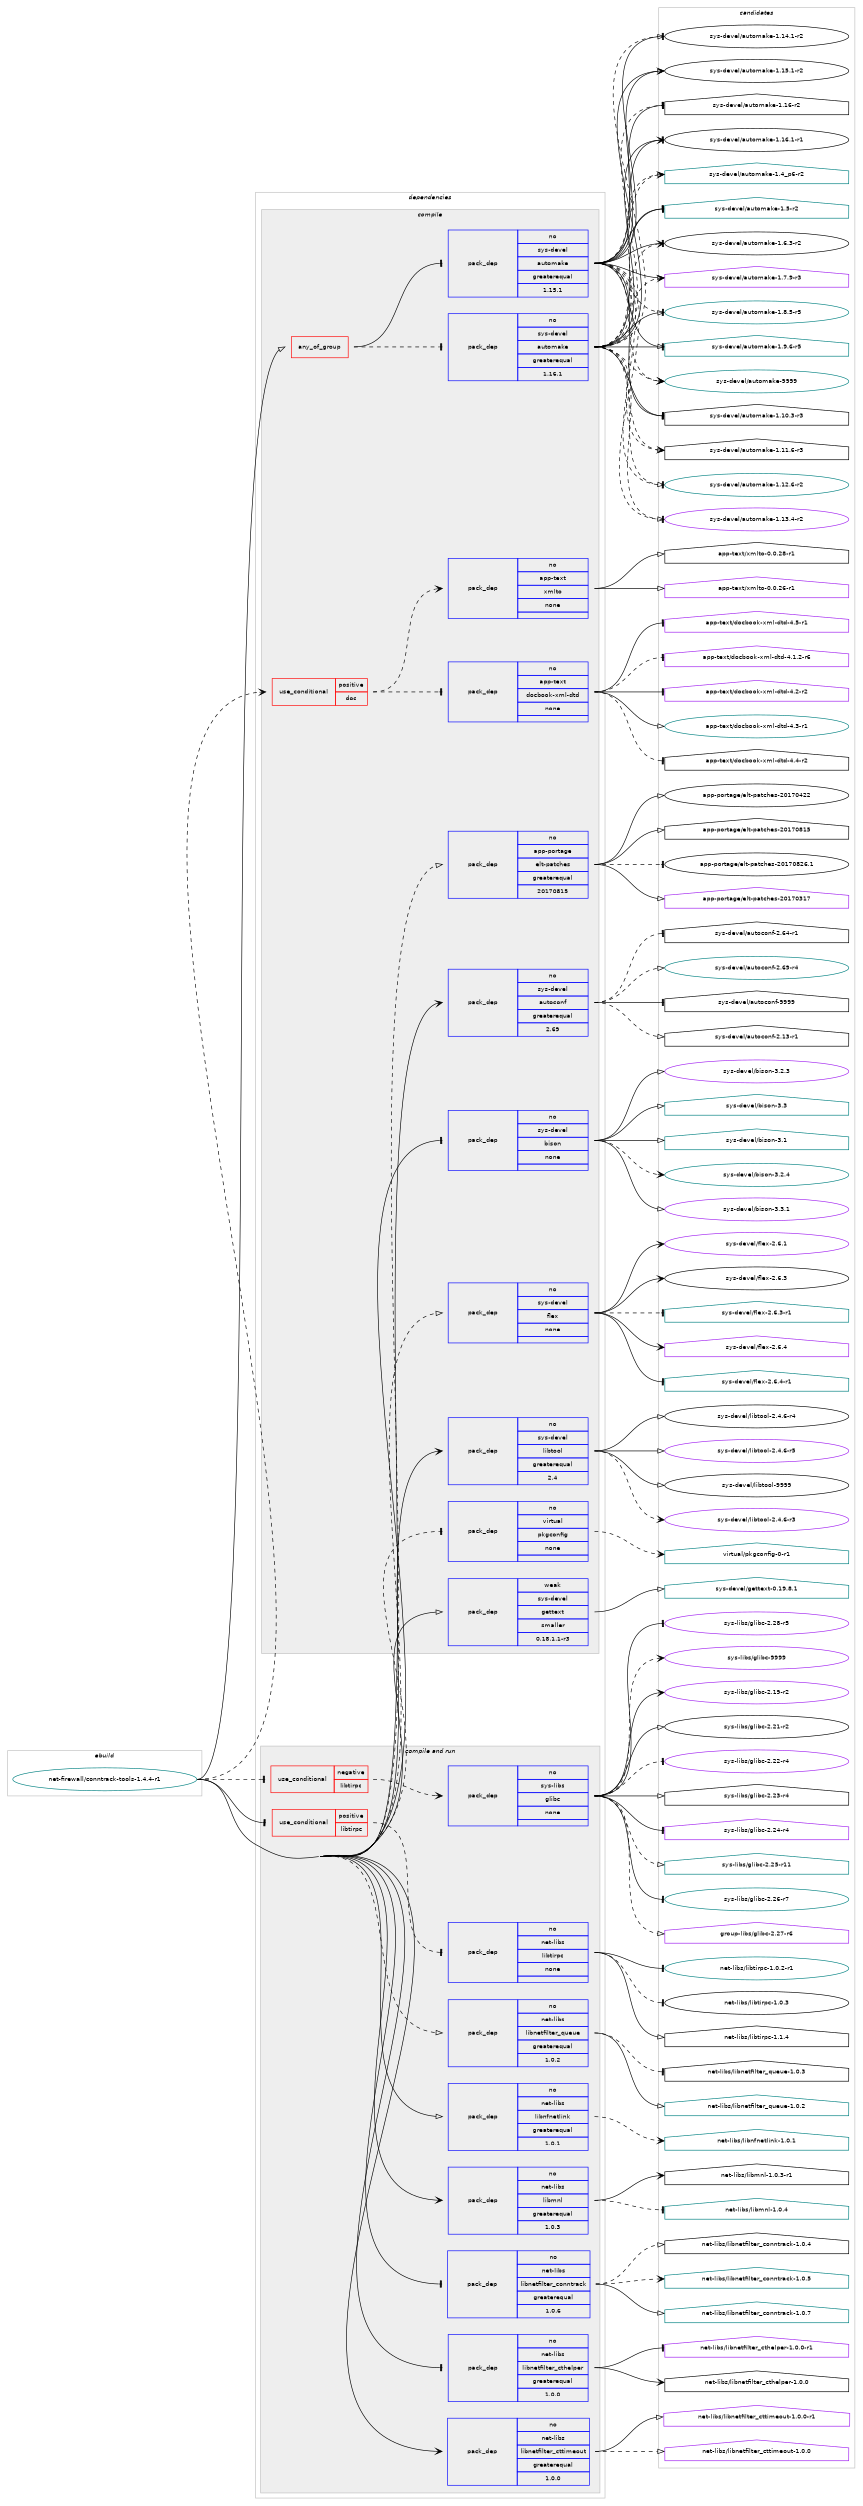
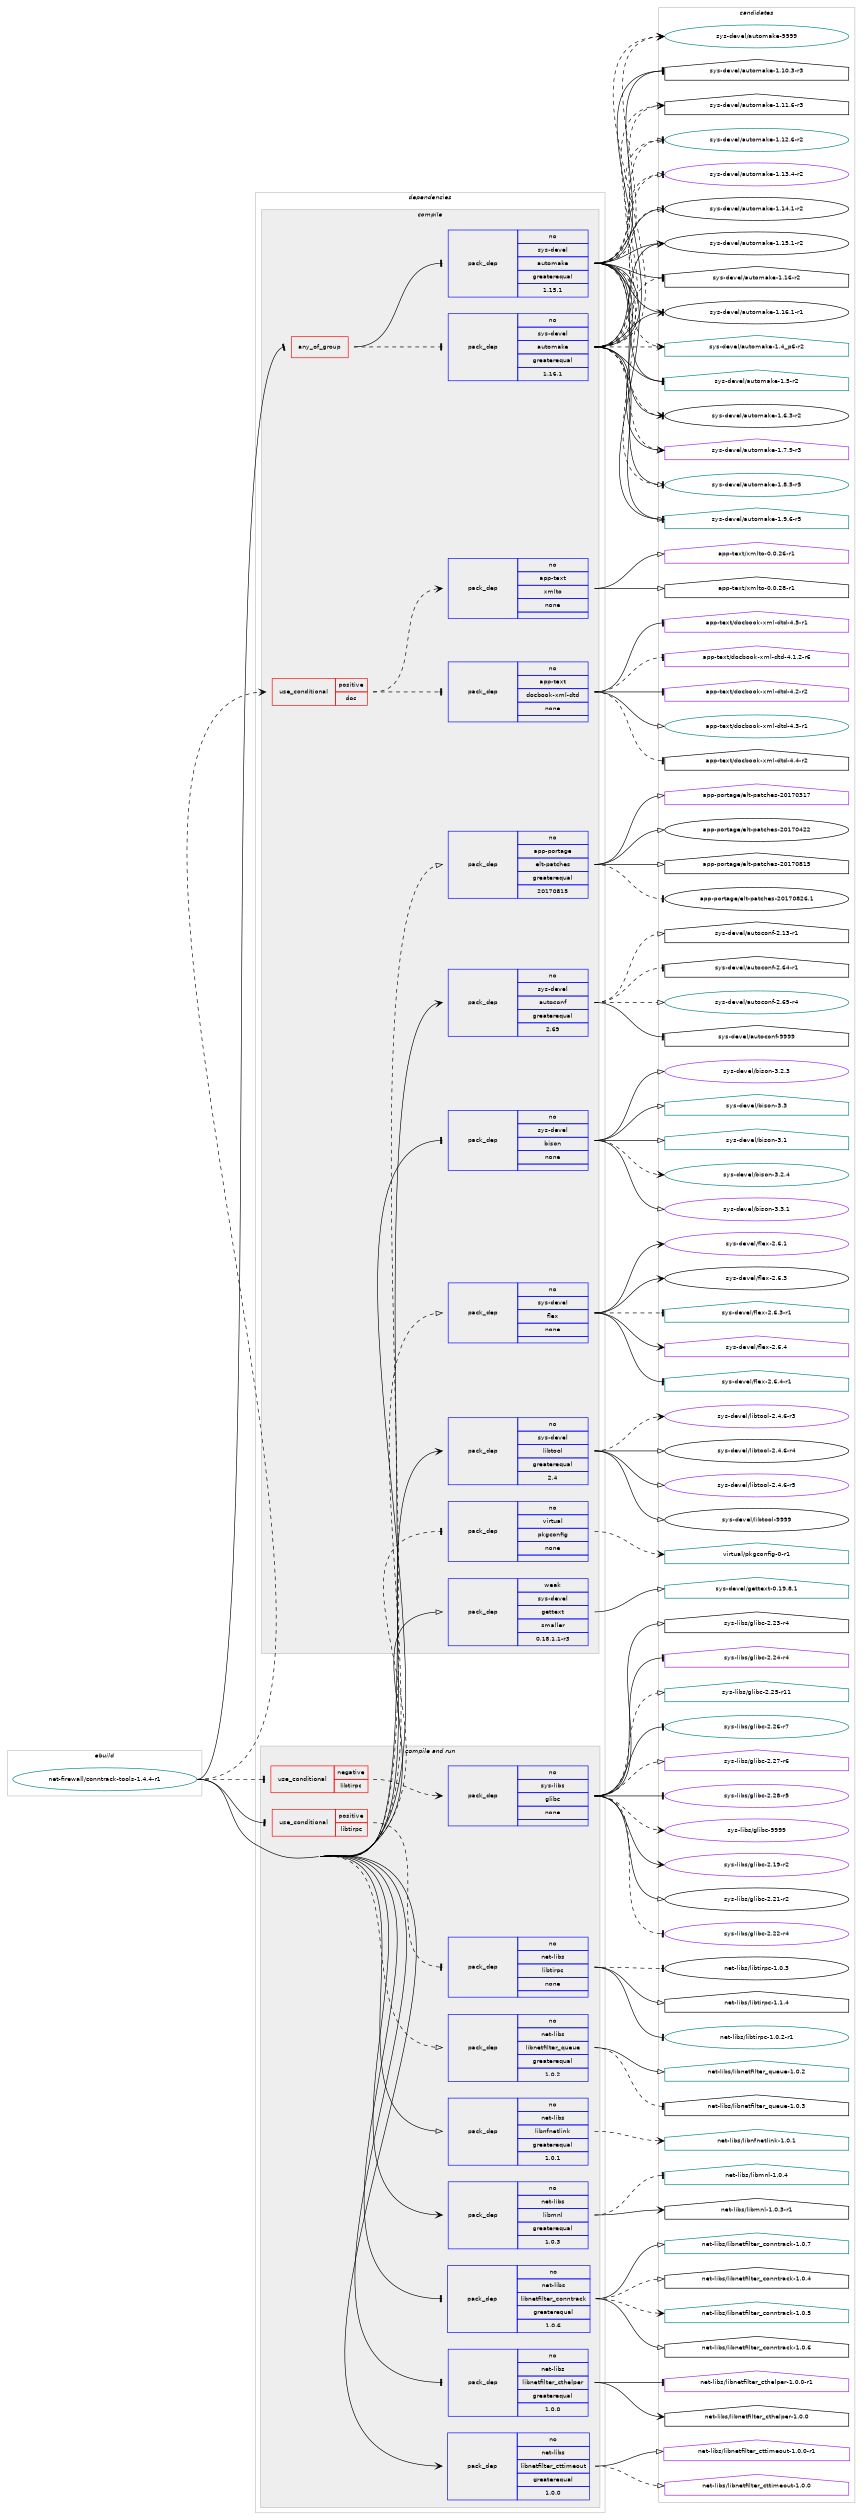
(241, 1065) -> (241, 1064)
(757, 1934) -> (757, 1761)
none -> (757, 2348)
